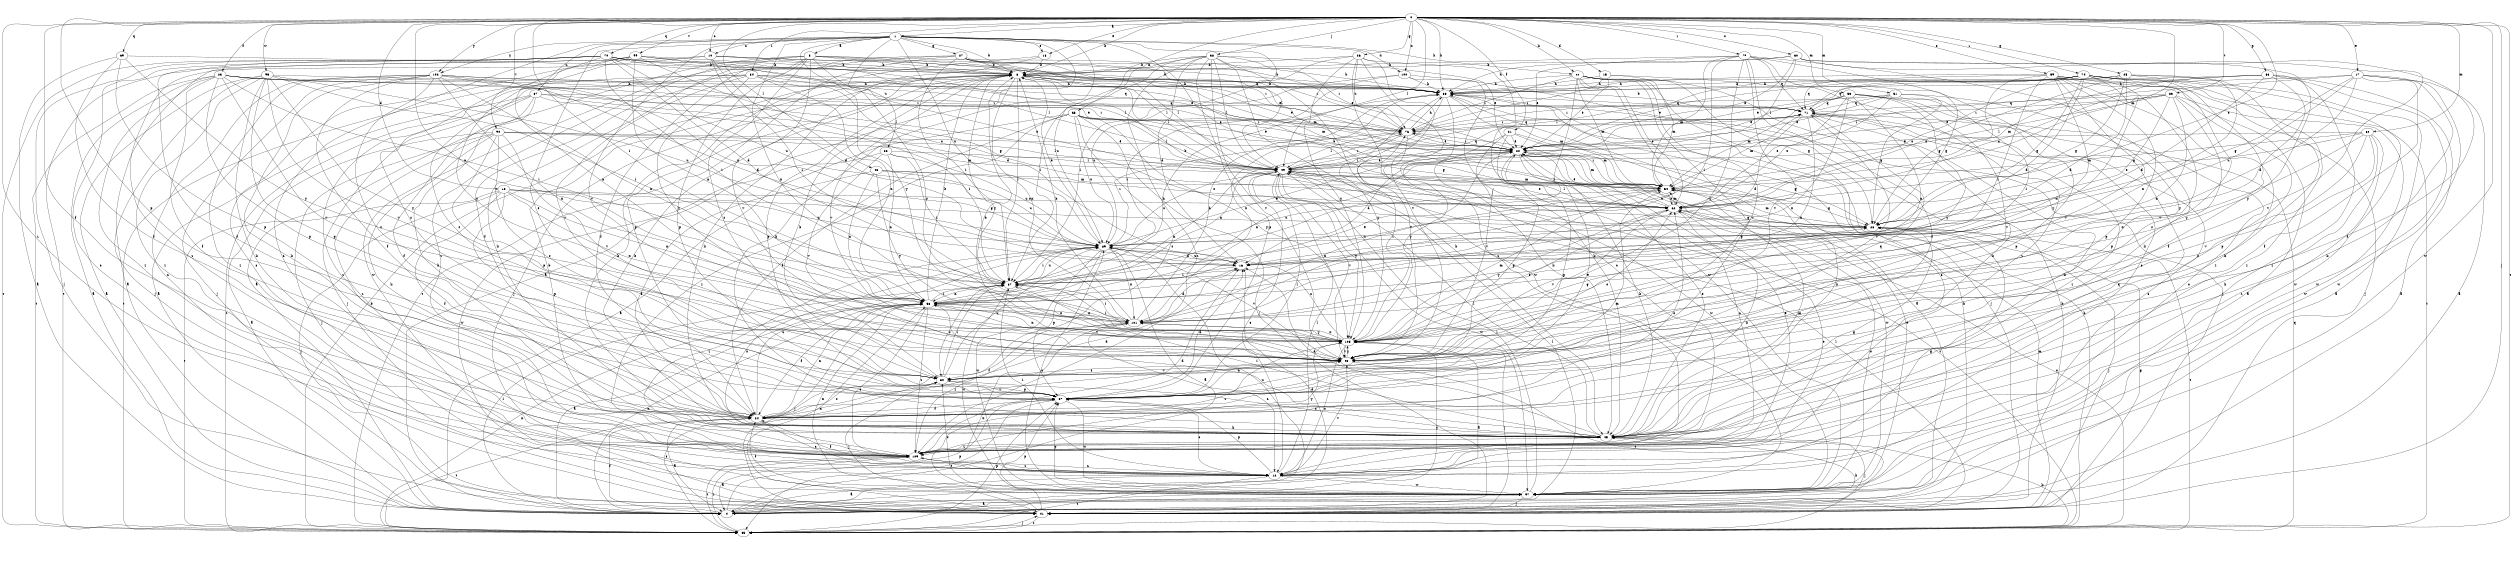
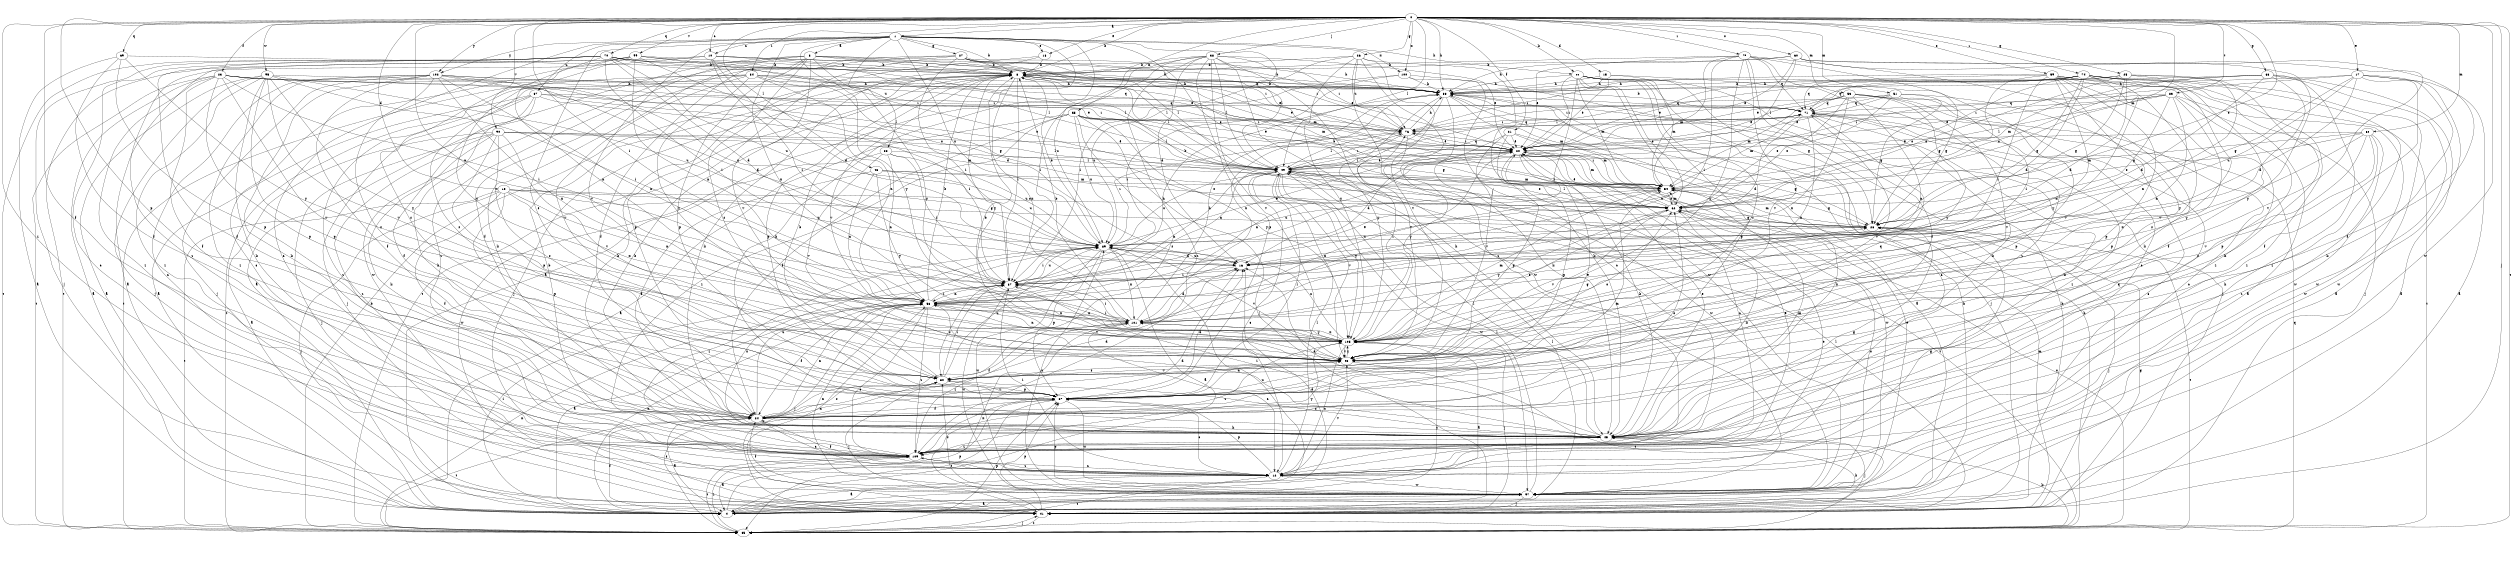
(1480, 103) -> (1569, 115)
